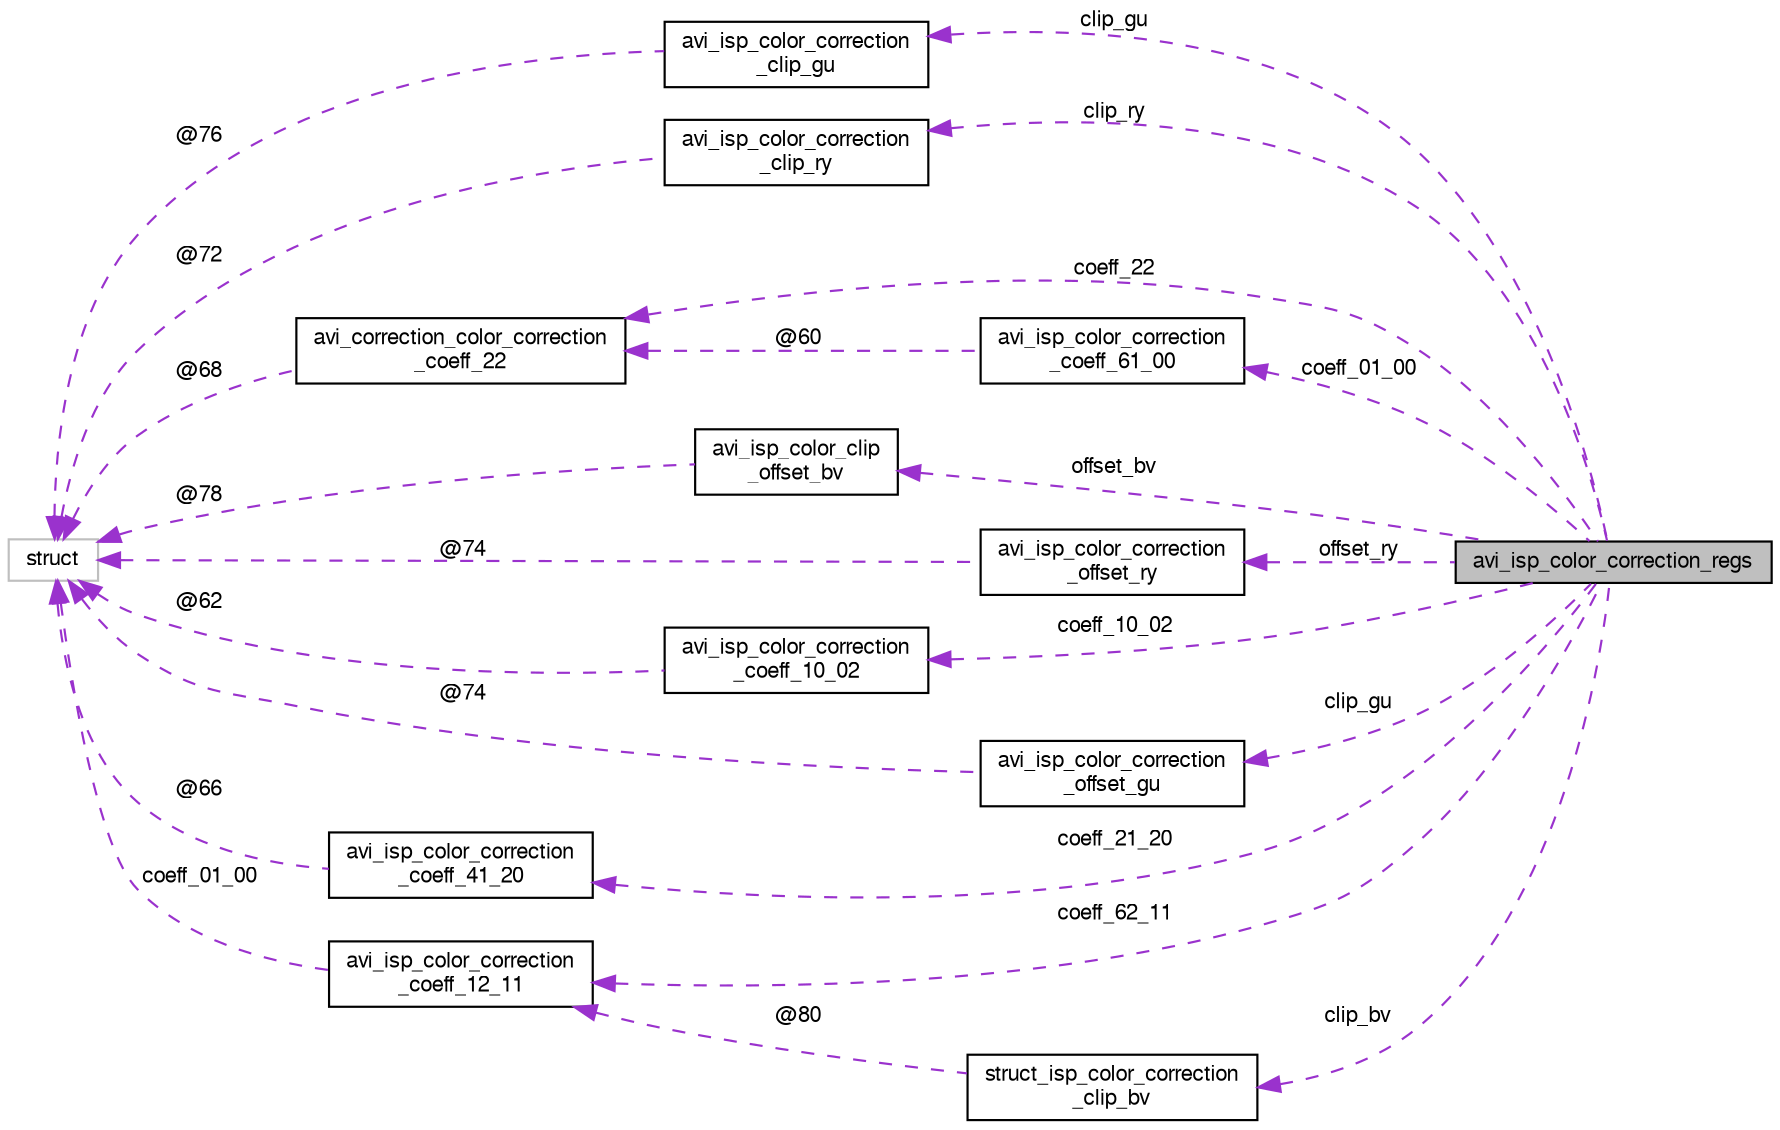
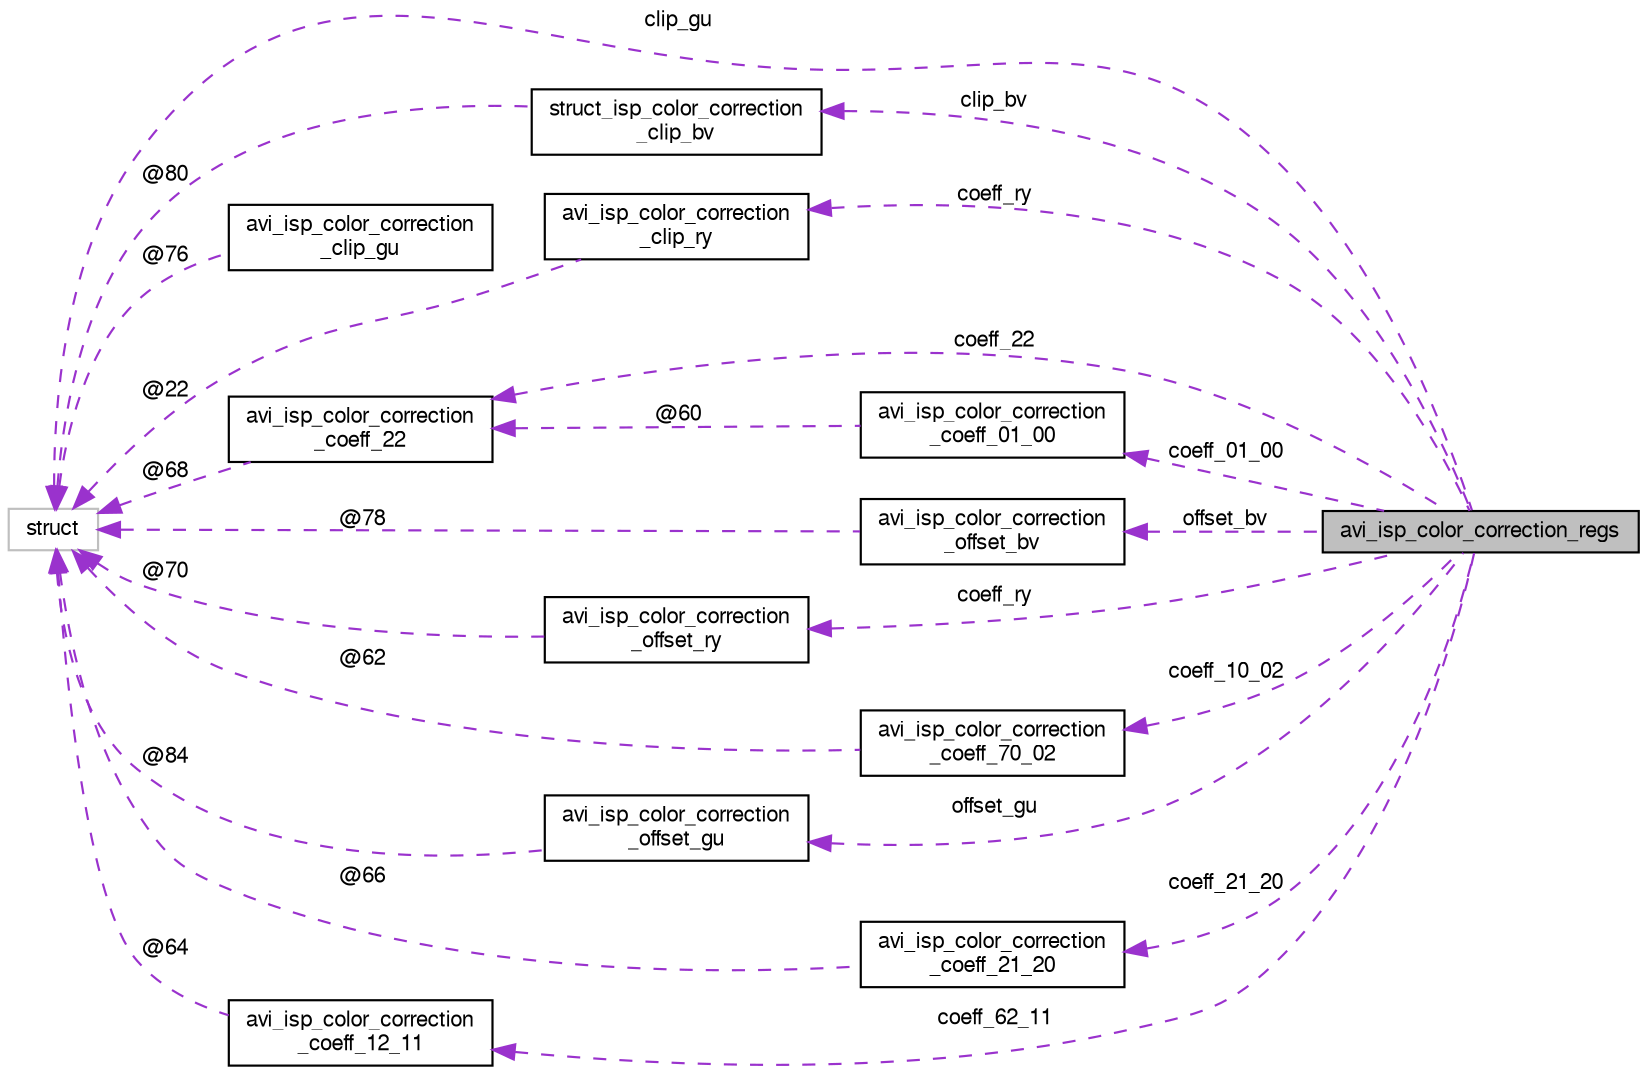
(1112, 112) -> (993, 195)
(1396, 135) -> (723, 63)
(197, 256) -> (163, 391)
(461, 351) -> (361, 429)
(1112, 351) -> (993, 425)
(796, 462) -> (993, 532)
(461, 550) -> (163, 572)
(1357, 550) -> (993, 596)
(796, 660) -> (993, 743)
(461, 694) -> (163, 757)
(1357, 703) -> (993, 807)
(461, 865) -> (993, 954)
(197, 877) -> (163, 949)
(780, 1049) -> (197, 181)
